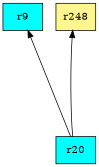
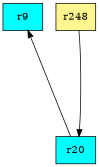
(71, 87) -> (81, 80)
